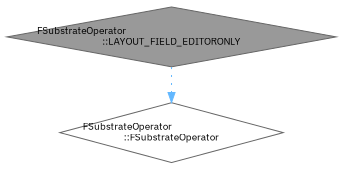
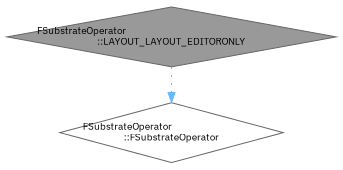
(172, 37) -> (172, 37)
